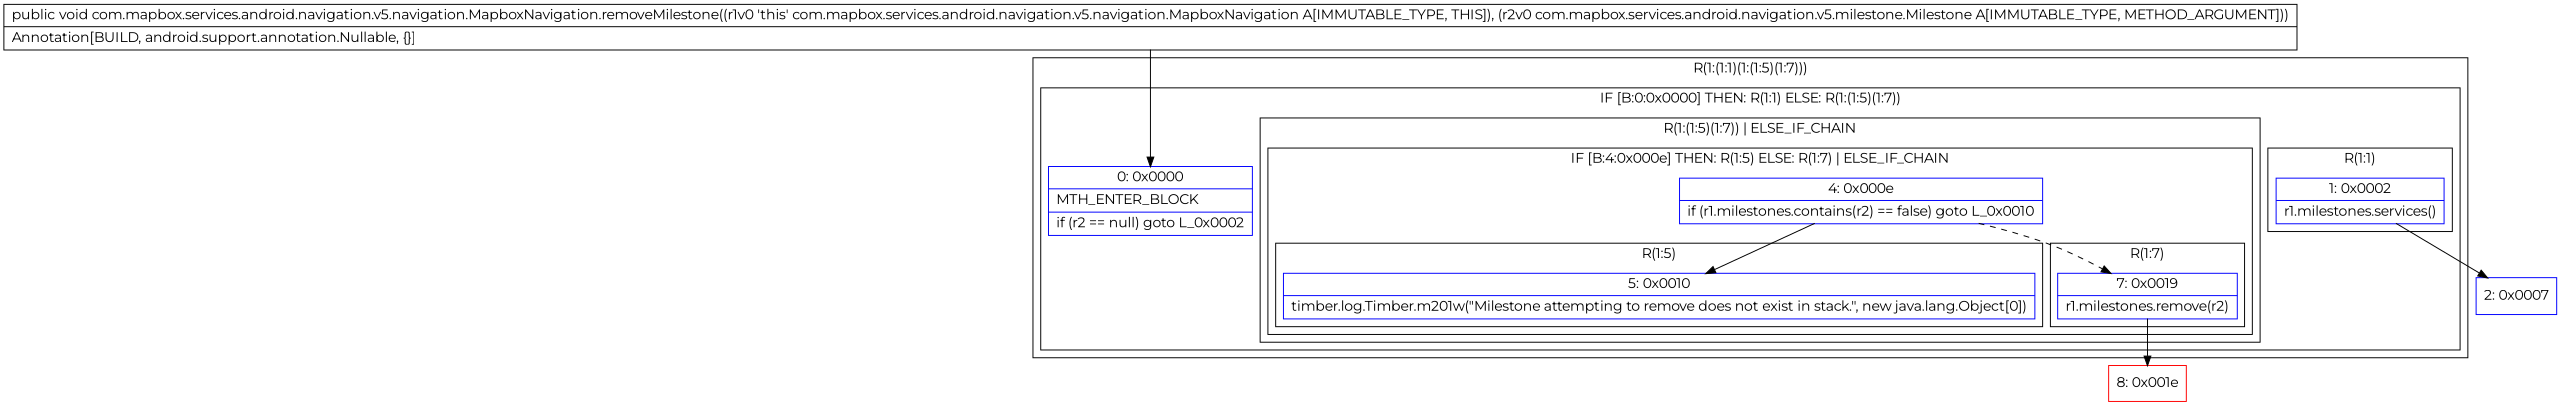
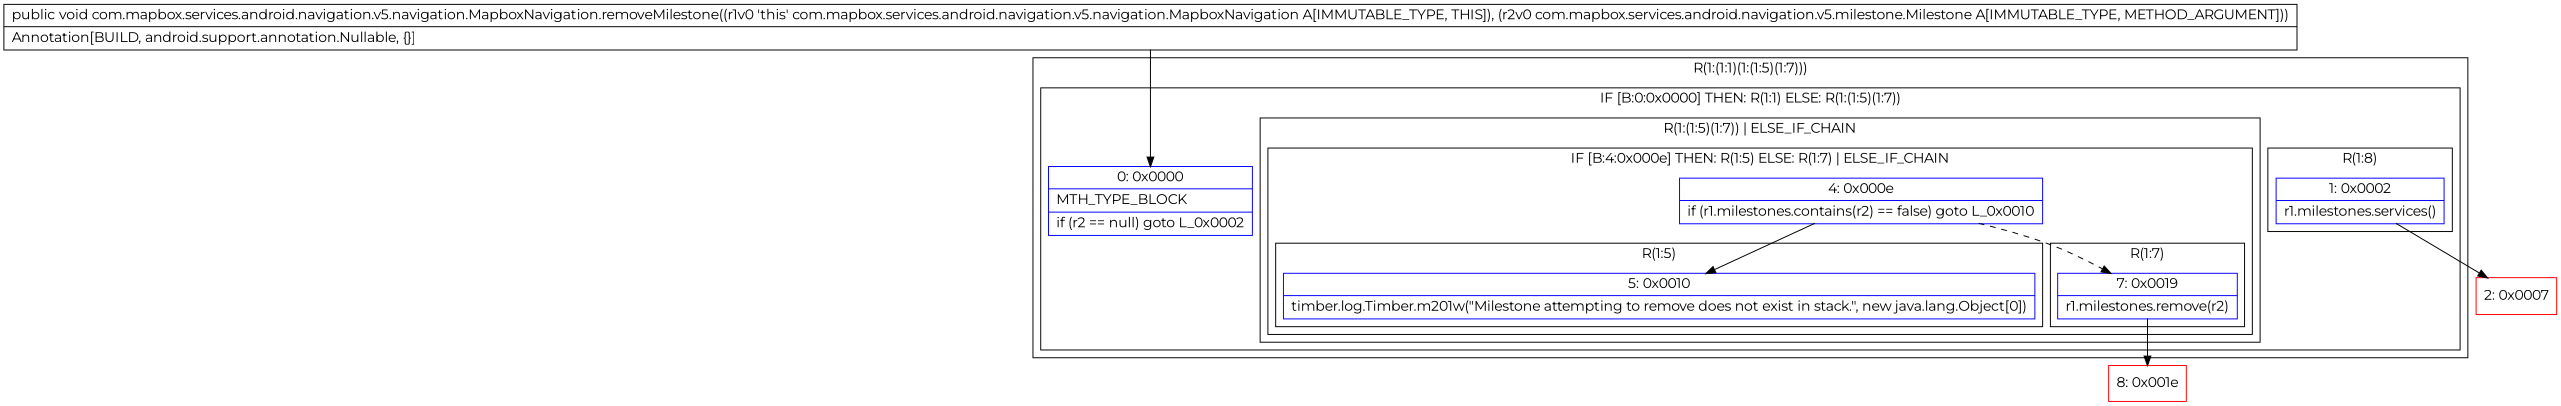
(2360, 159) -> (2360, 159)
(1128, 200) -> (1122, 200)
(2516, 296) -> (2516, 296)
